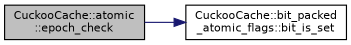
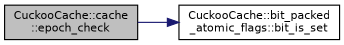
(75, 22) -> (71, 22)
